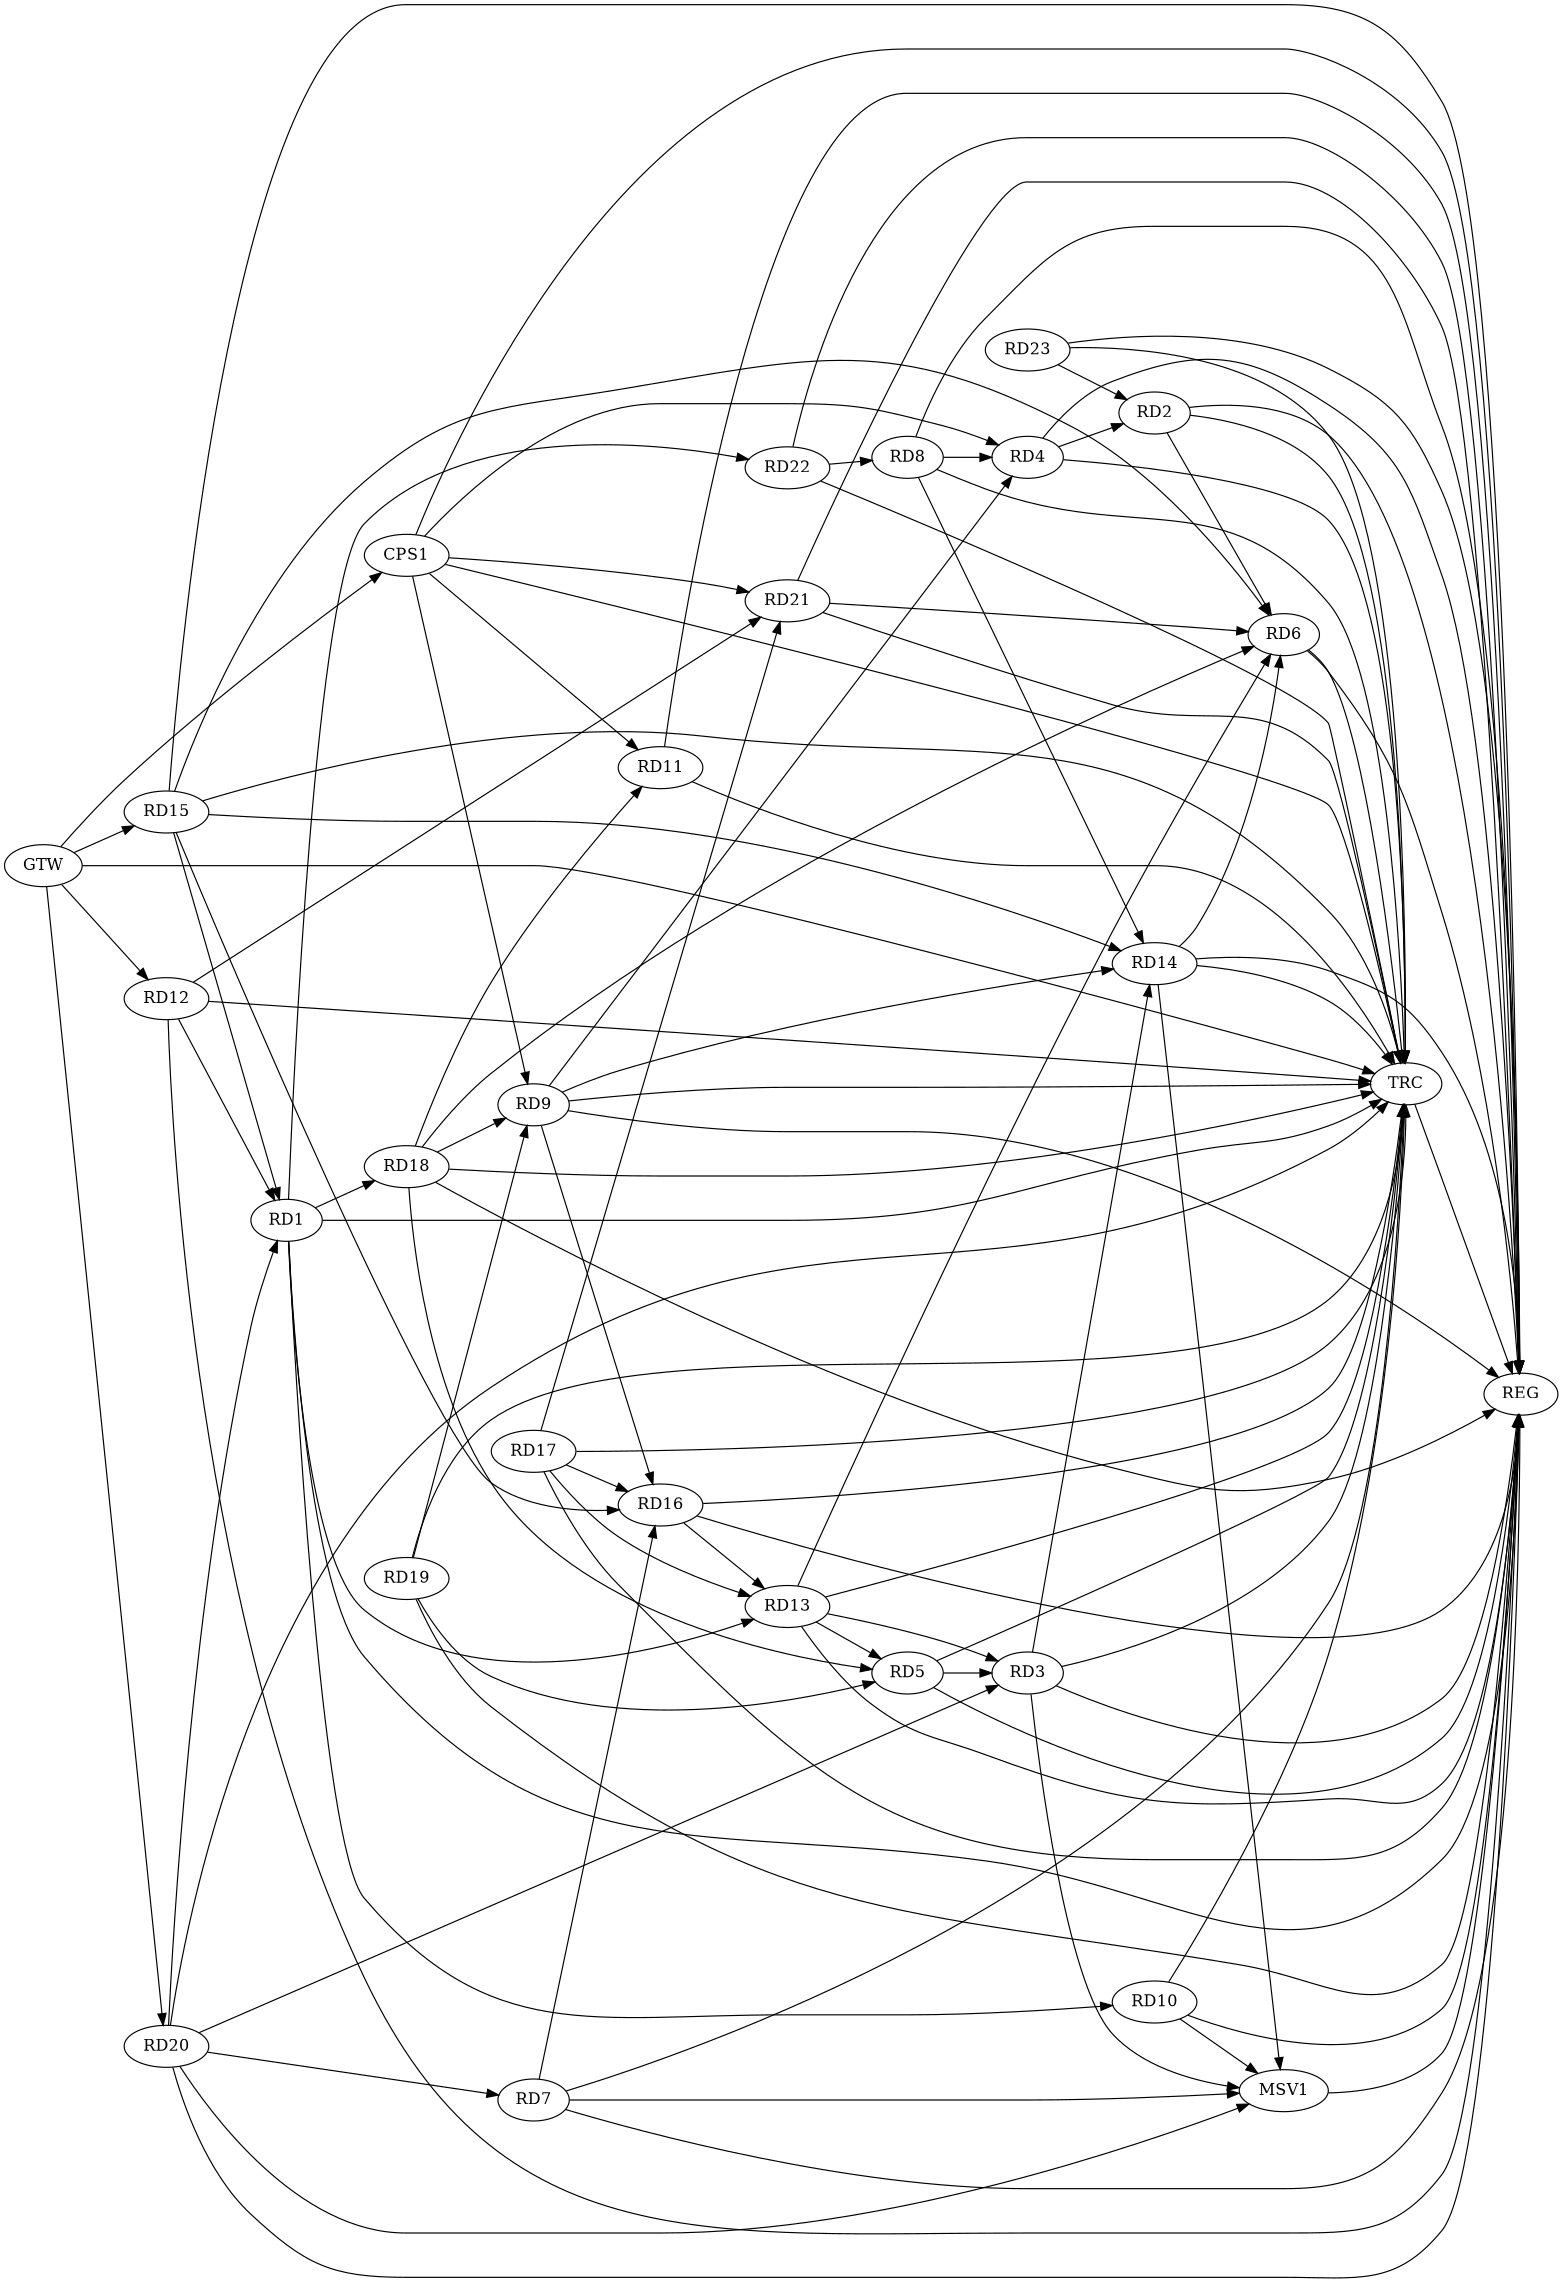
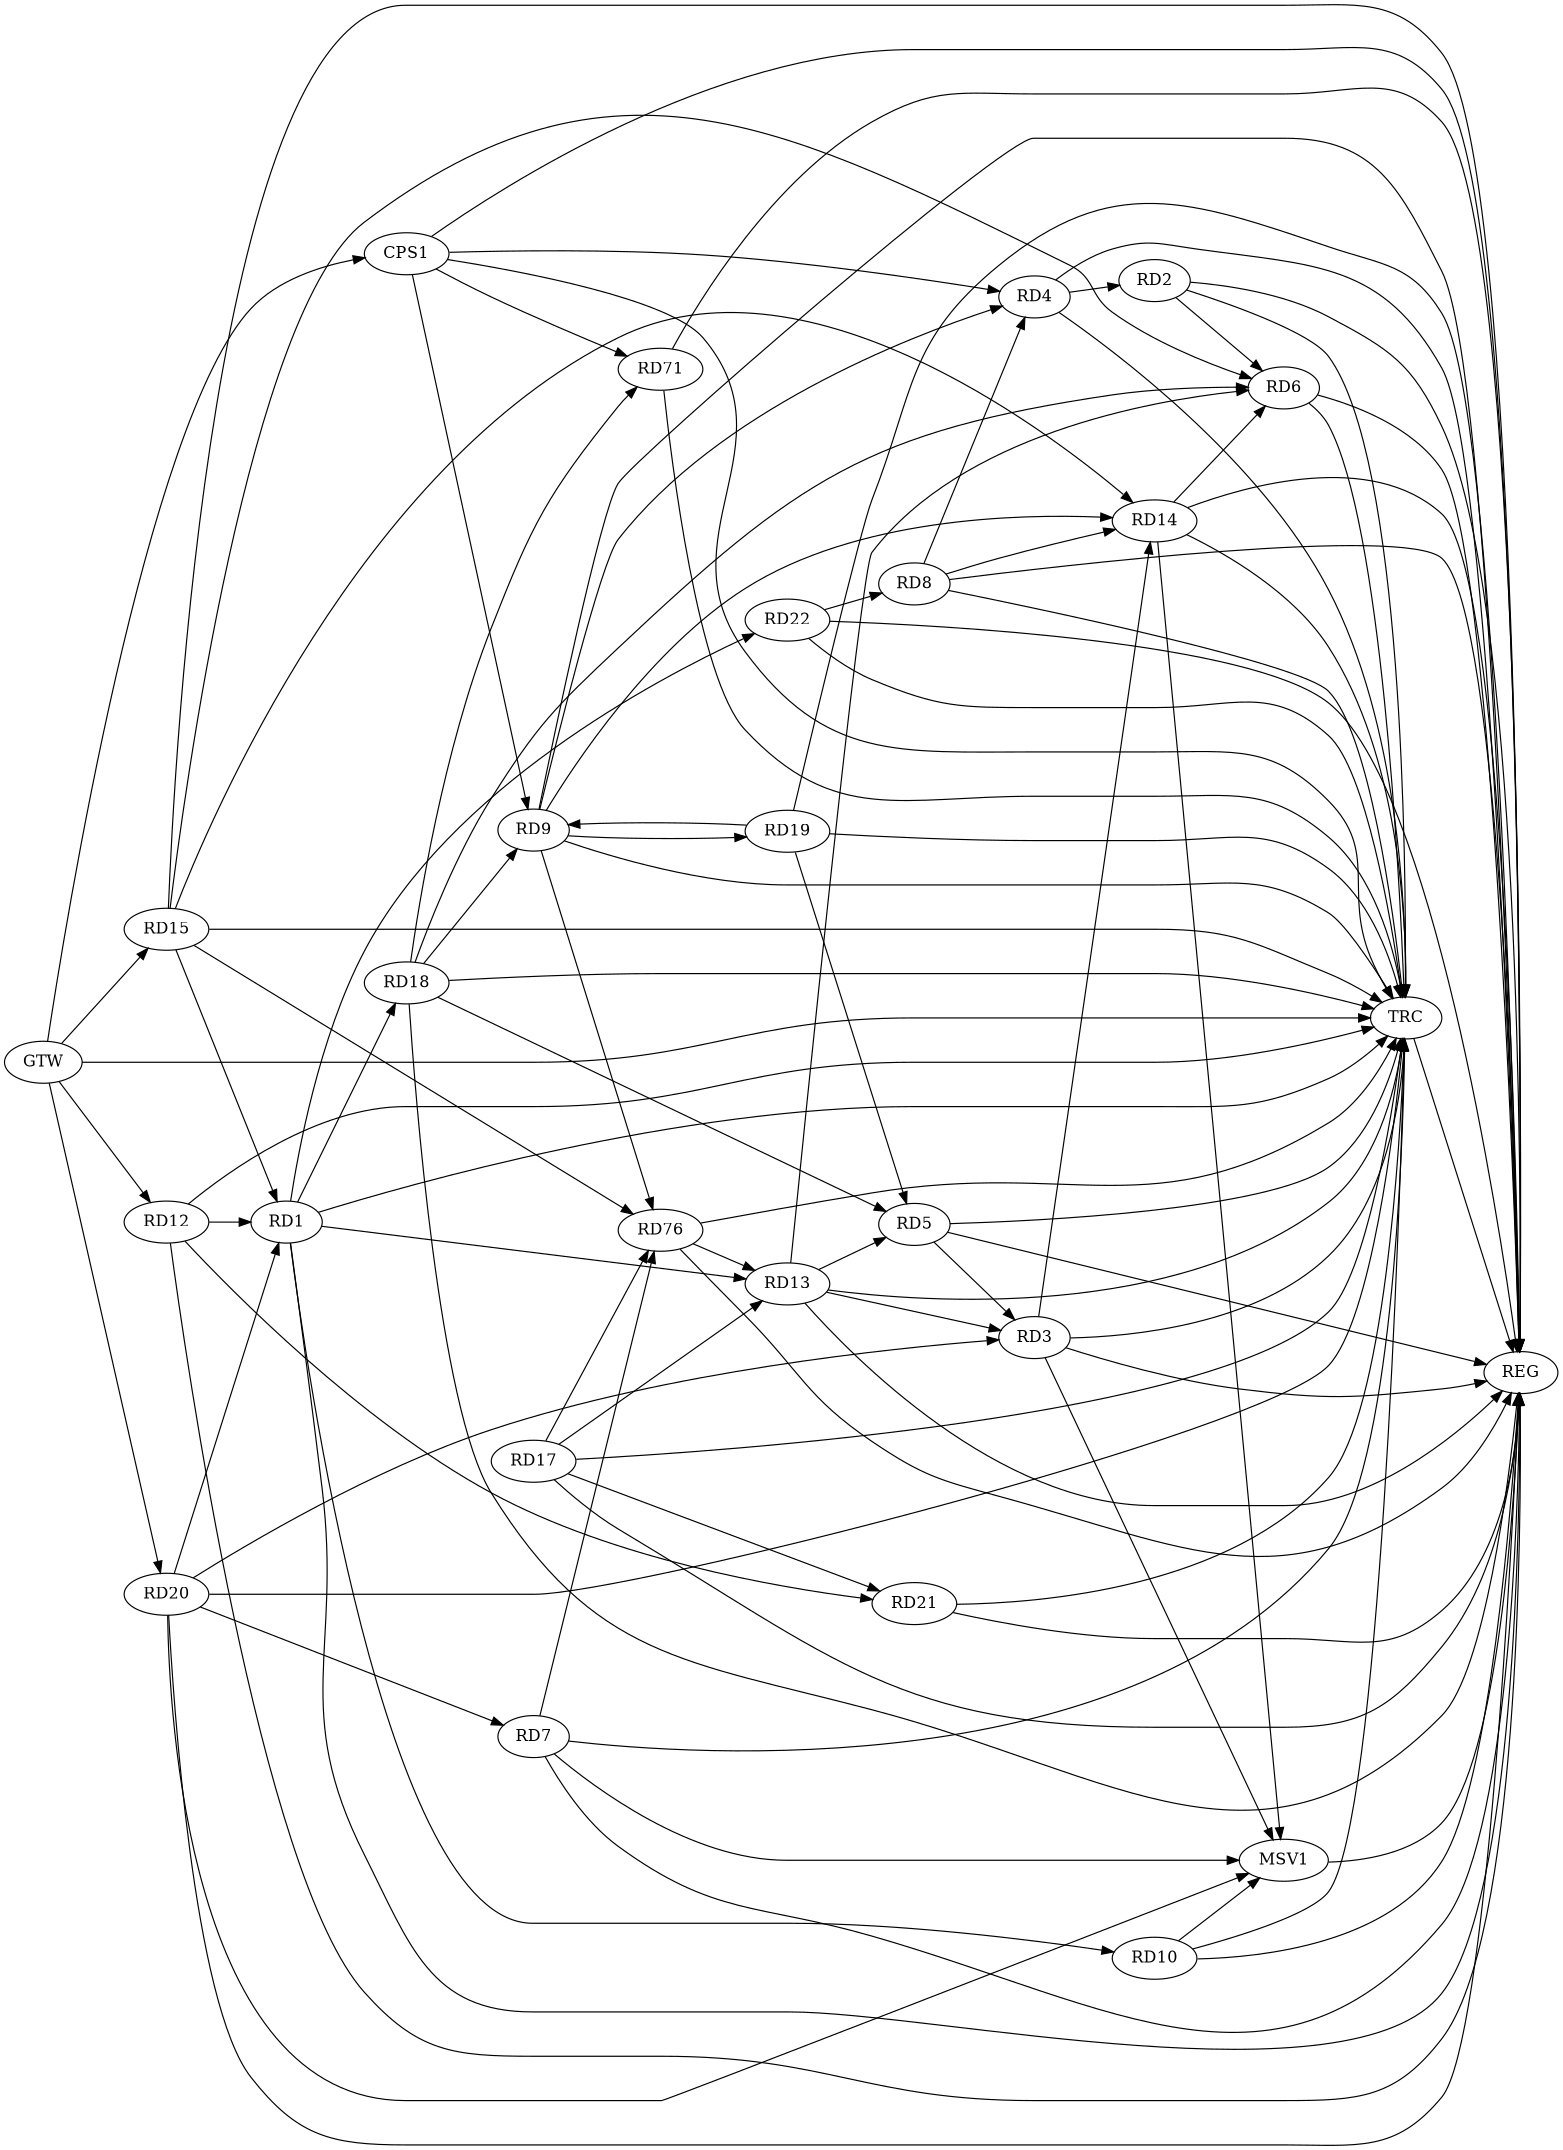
(1028, 350) -> none
(593, 570) -> none
(1033, 616) -> none
(661, 768) -> (661, 369)
none -> (651, 839)
(661, 1505) -> (661, 1230)
